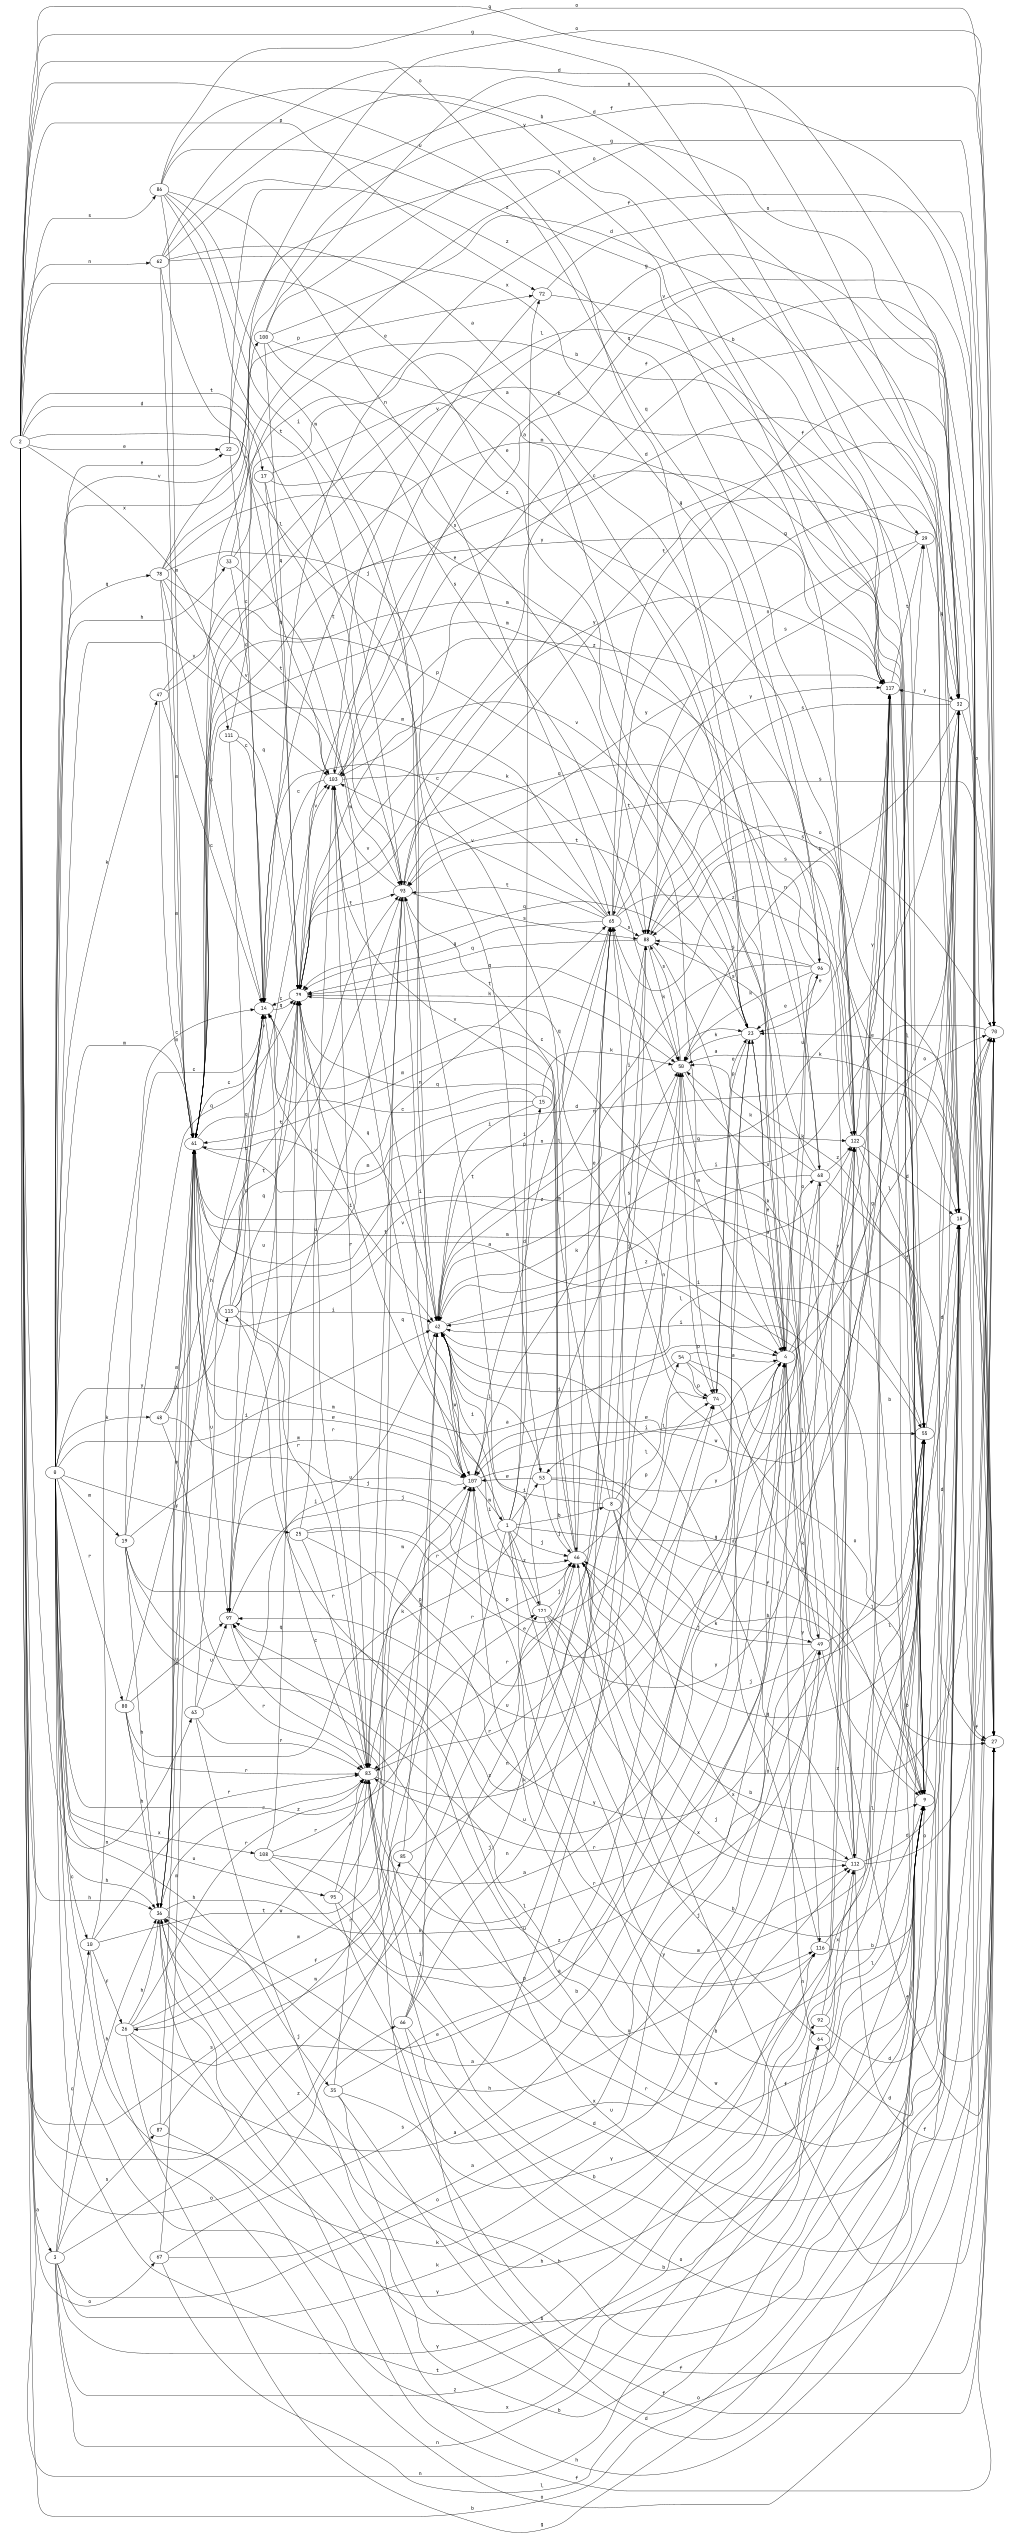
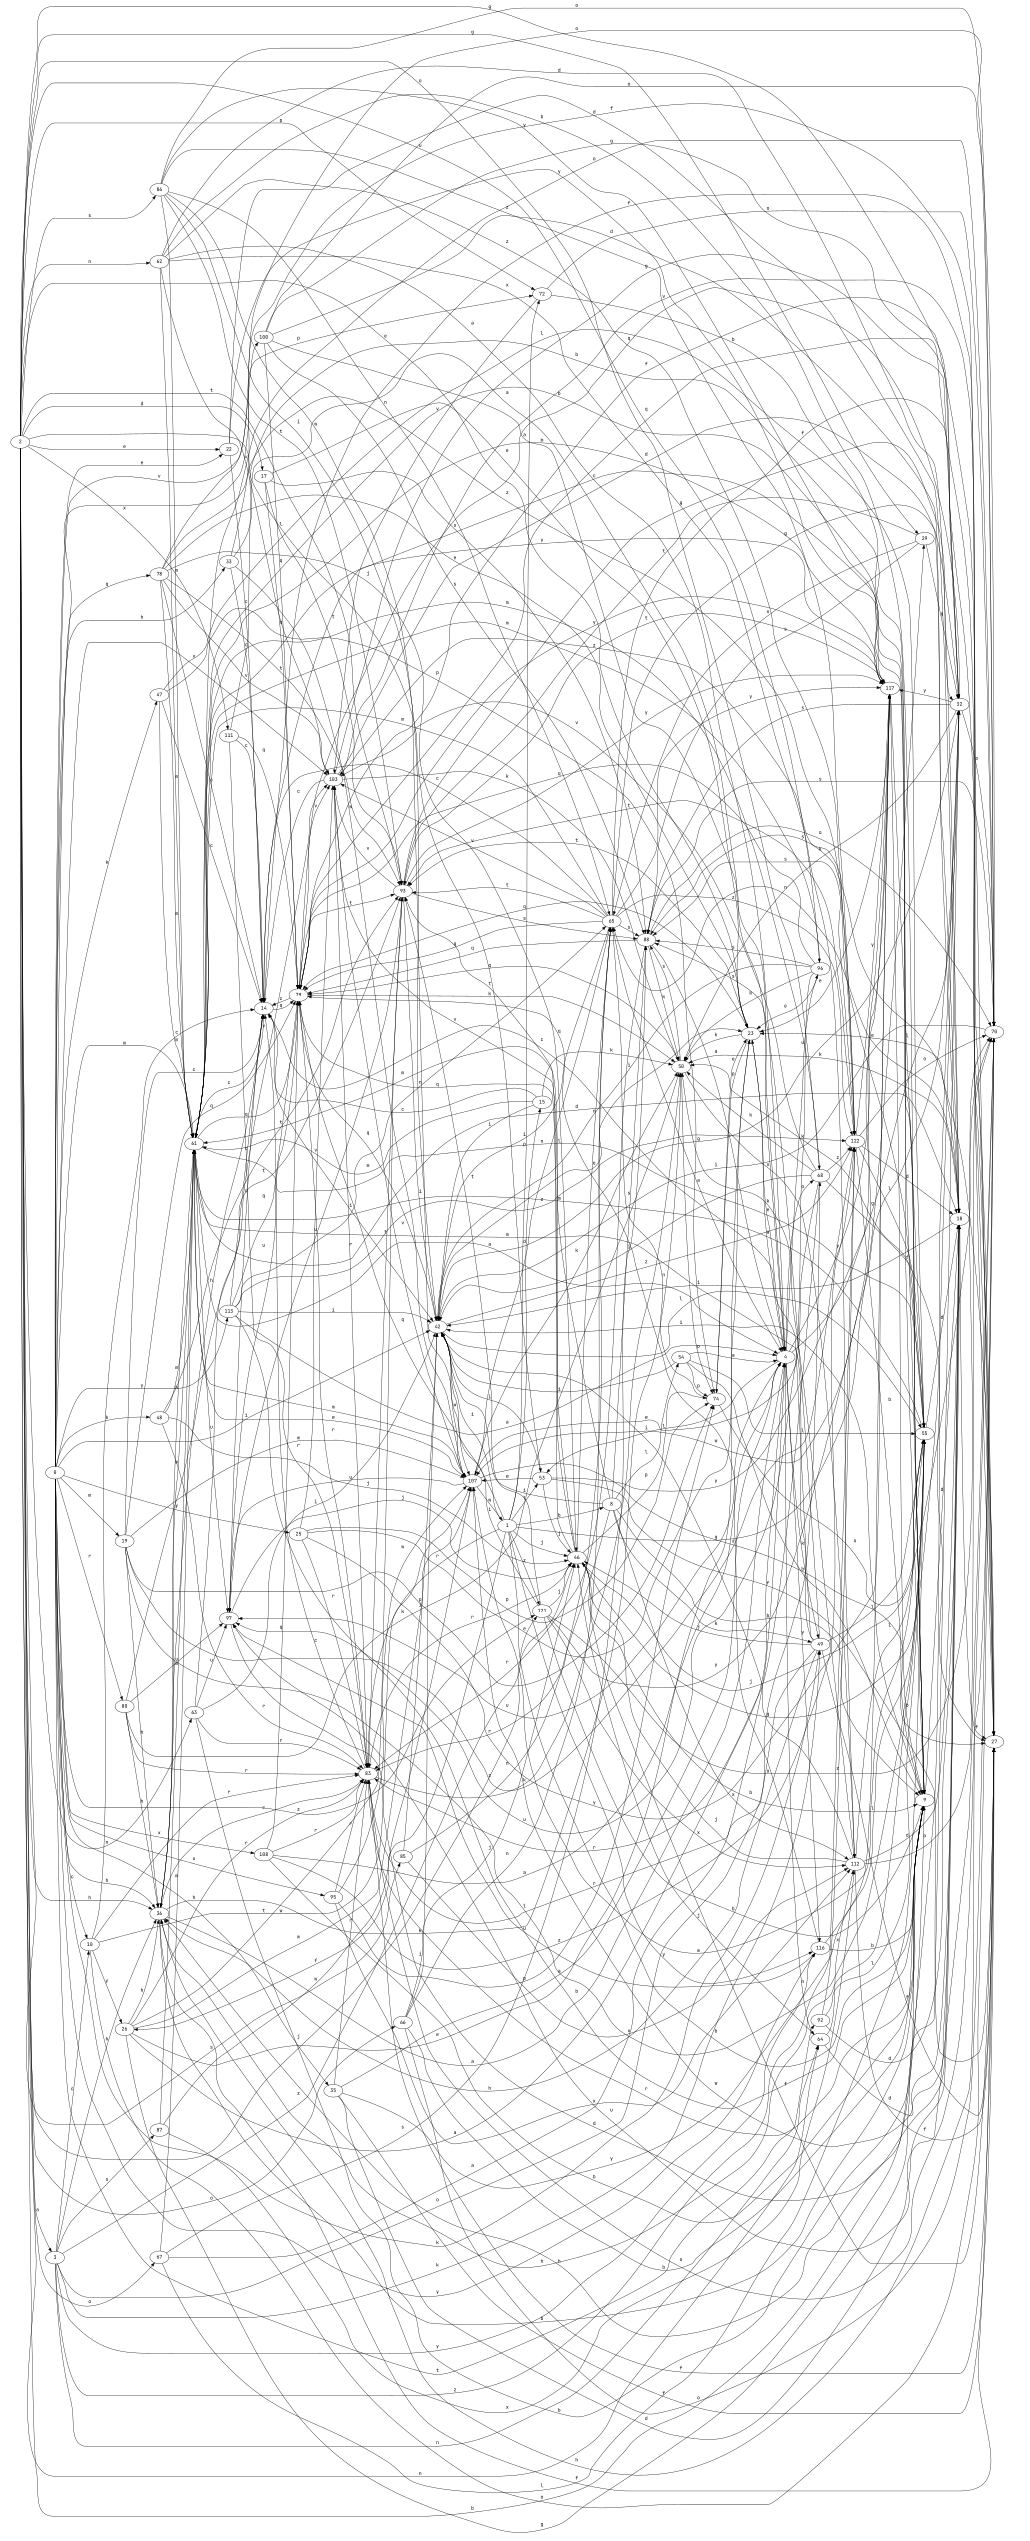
(907, 615) -> (626, 633)
